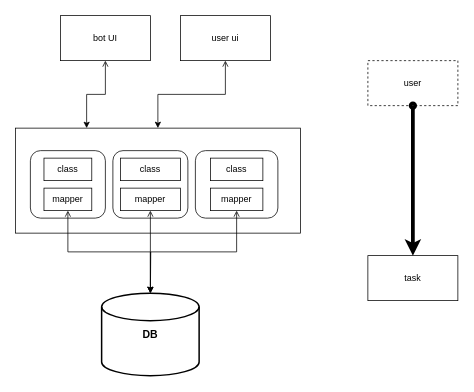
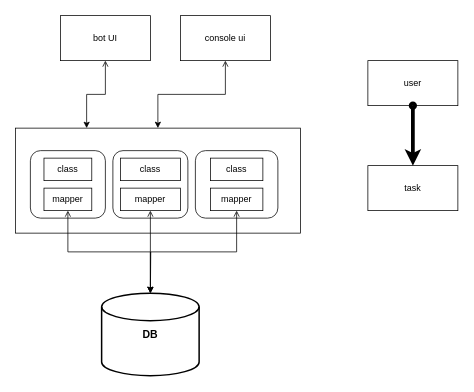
(225, 38) -> (225, 38)
(413, 83) -> (413, 83)
(413, 278) -> (413, 188)
